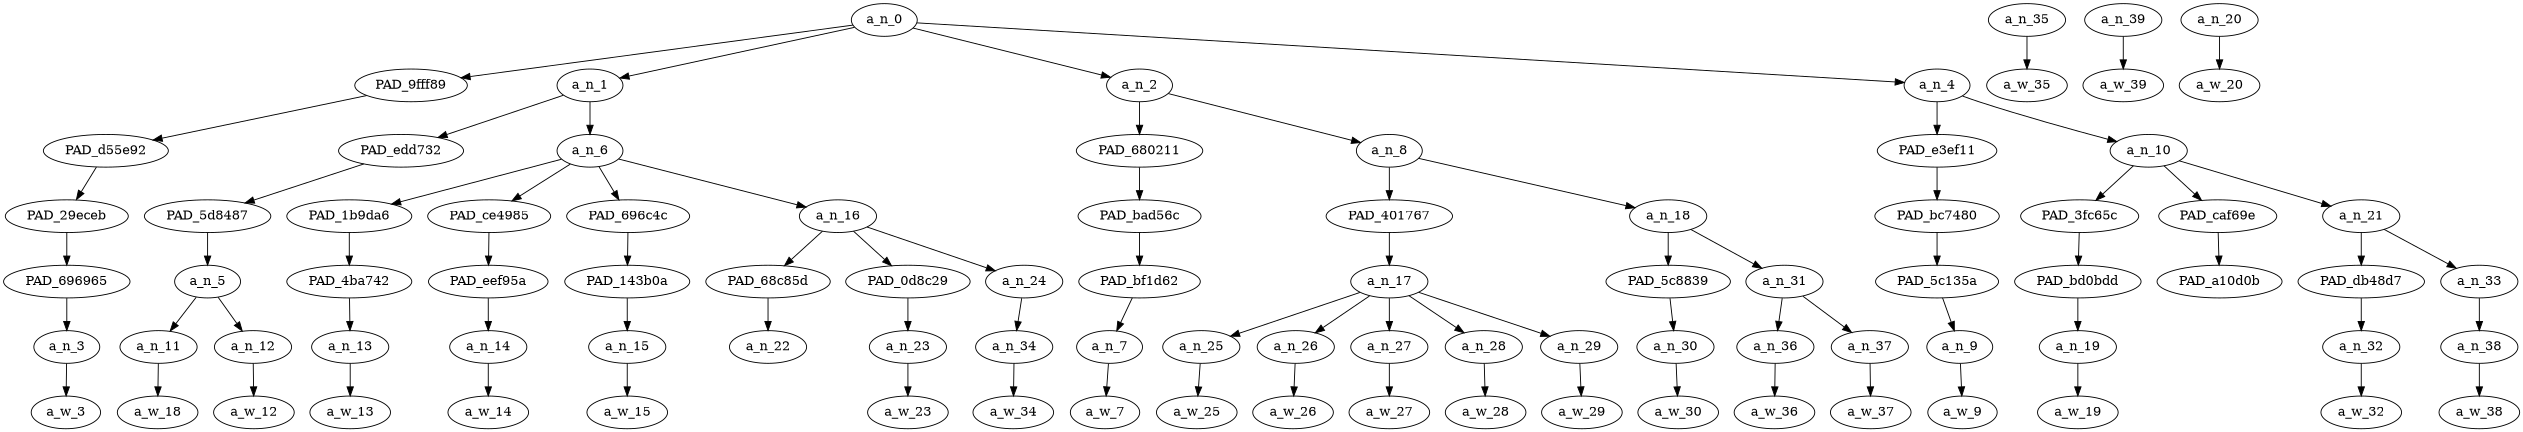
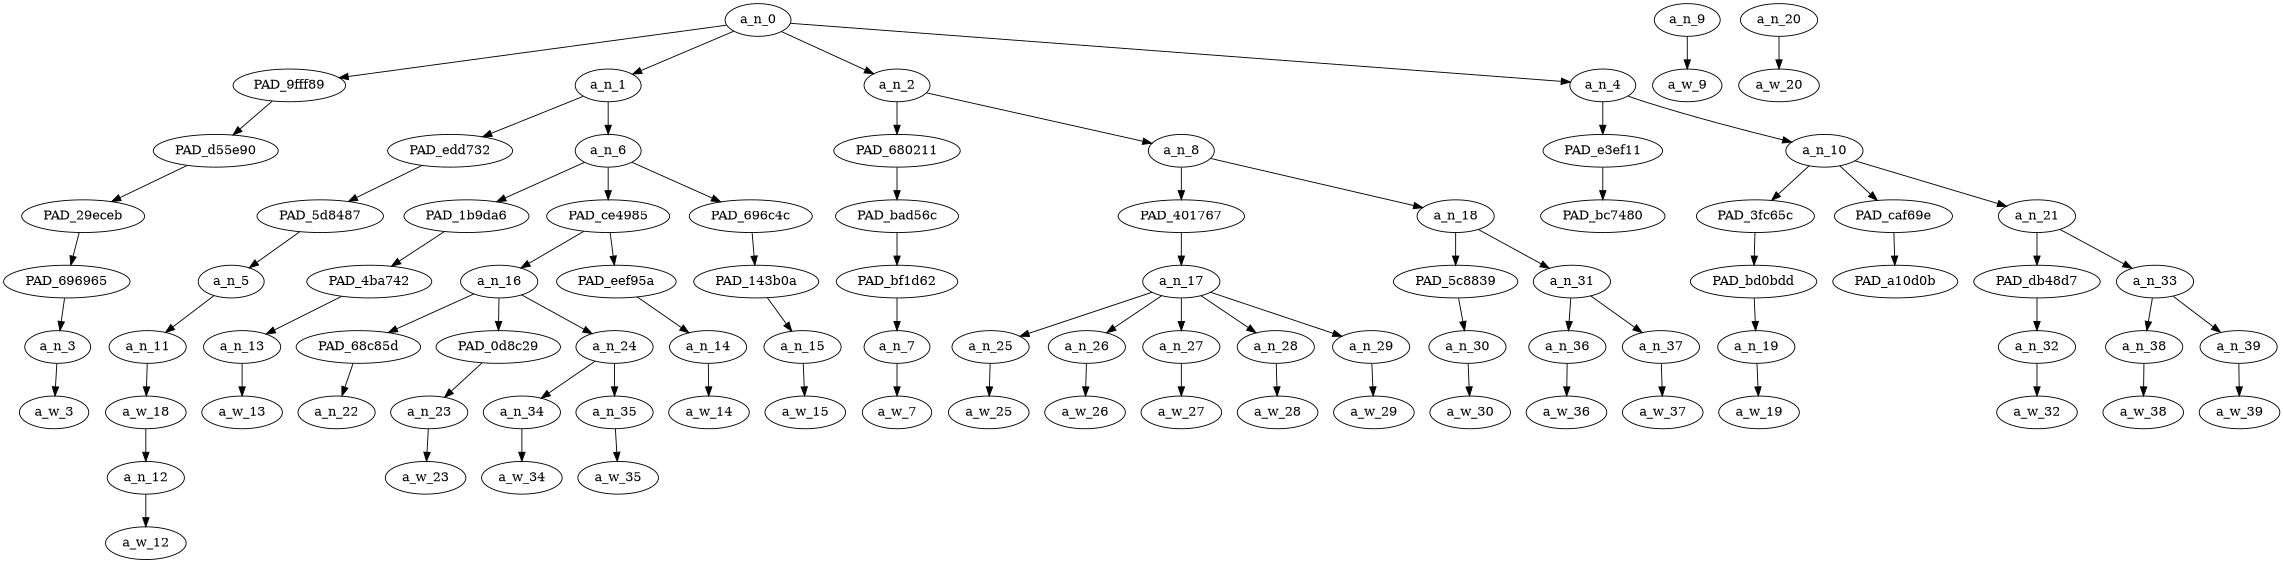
(106, 151) -> (216, 151)
(708, 182) -> (556, 247)
(1937, 282) -> none
(227, 310) -> (146, 441)
none -> (2193, 312)
none -> (615, 375)
